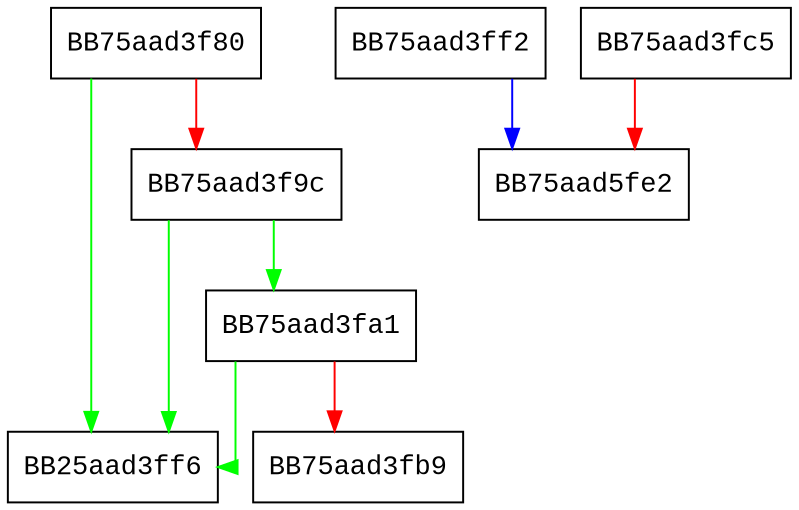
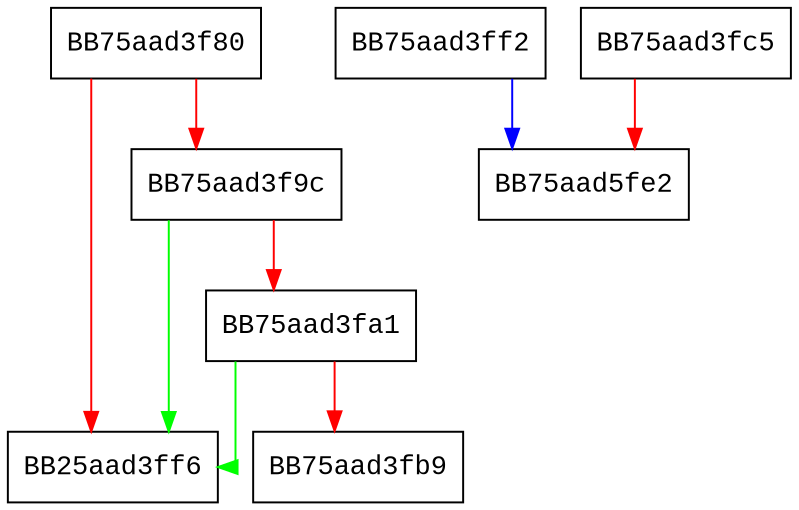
(91, 245) -> (91, 245)
(274, 245) -> (274, 245)
